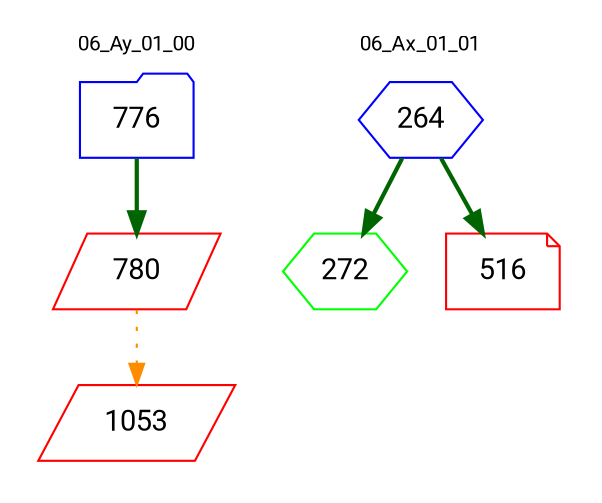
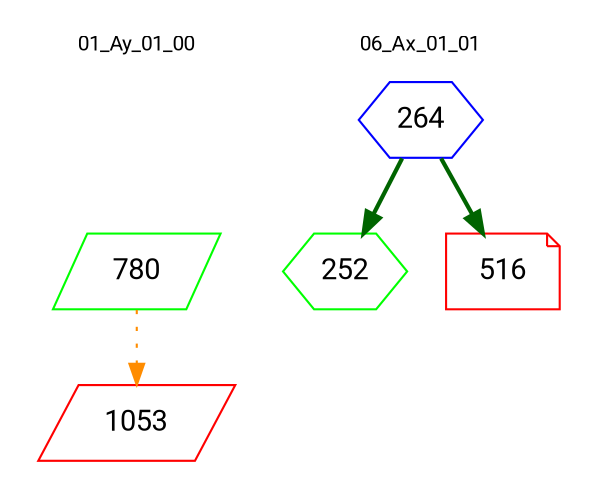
(137, 45) -> (137, 45)
(137, 120) -> none
(137, 271) -> (137, 271)
(345, 271) -> (345, 271)
